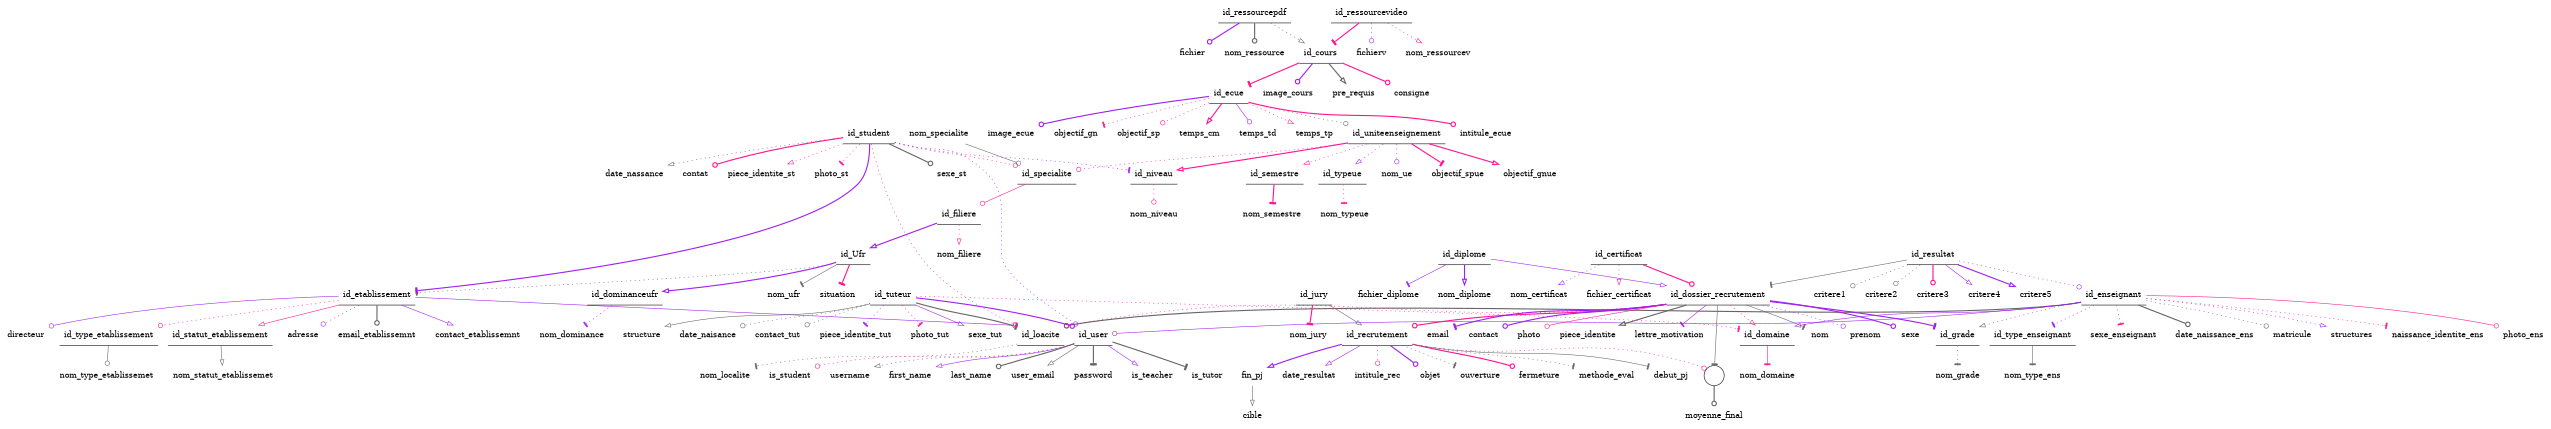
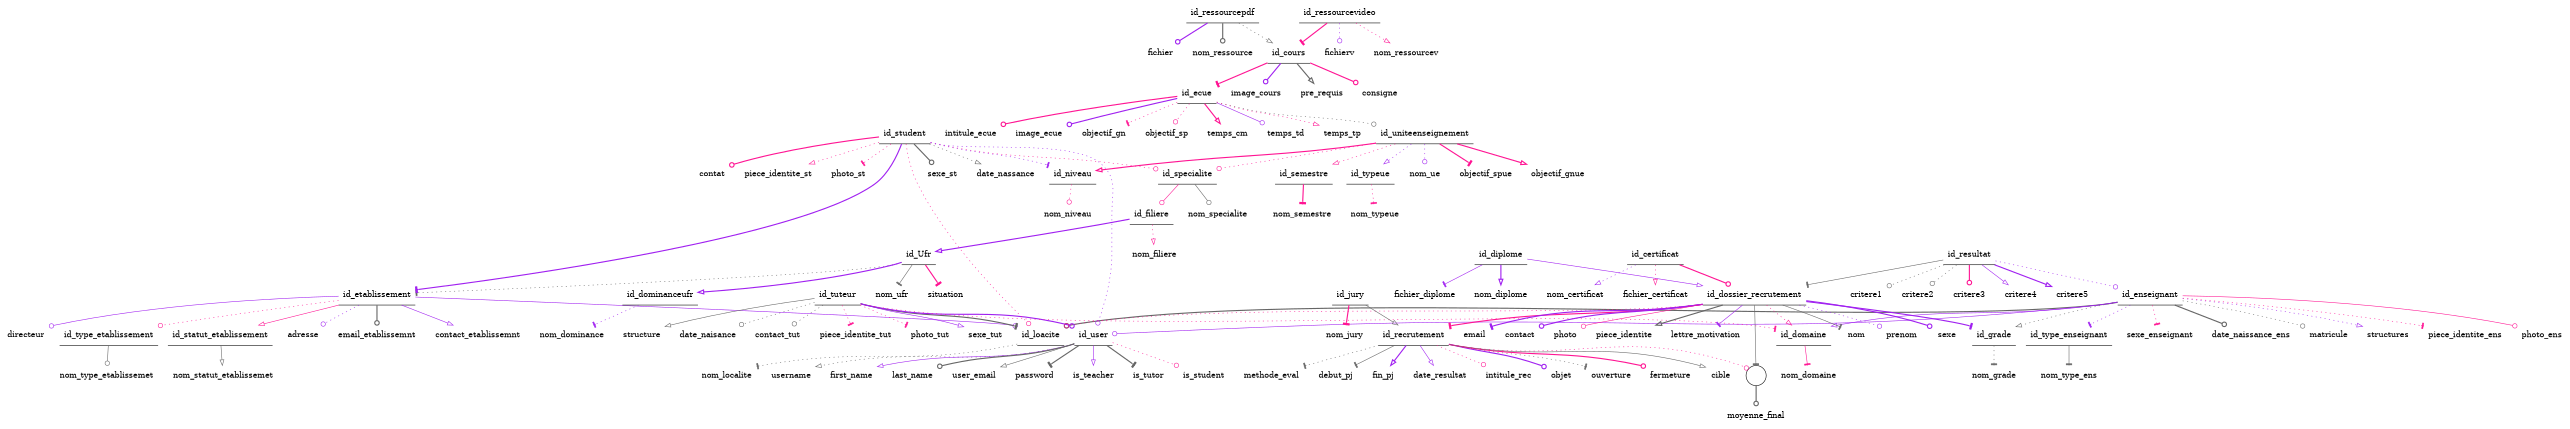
(990, 153) -> (1201, 192)
(875, 314) -> (845, 312)
(1542, 314) -> (1577, 314)
(2438, 335) -> (2465, 335)
(1252, 393) -> (1594, 351)
